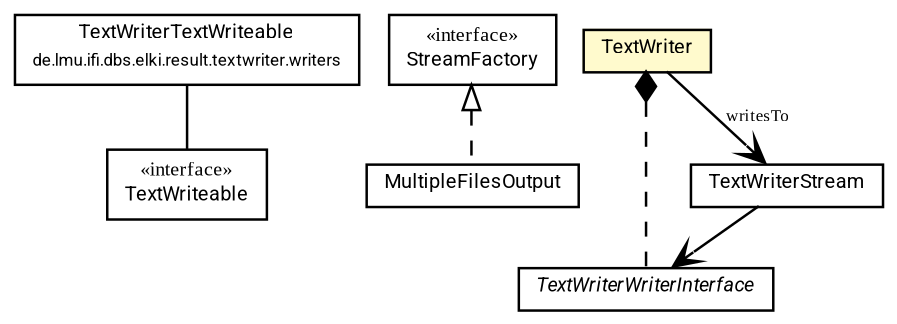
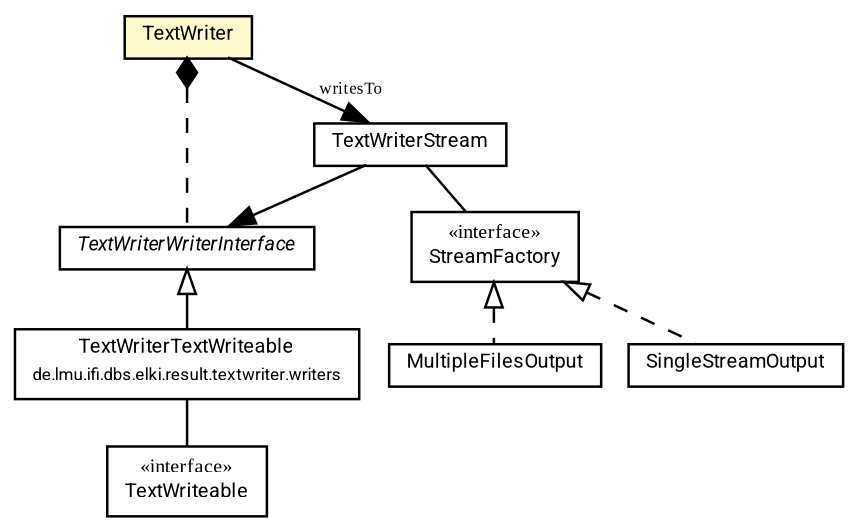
(706, 108) -> (286, 84)
none -> (446, 188)
(726, 229) -> (310, 190)
none -> (187, 312)
none -> (736, 364)
